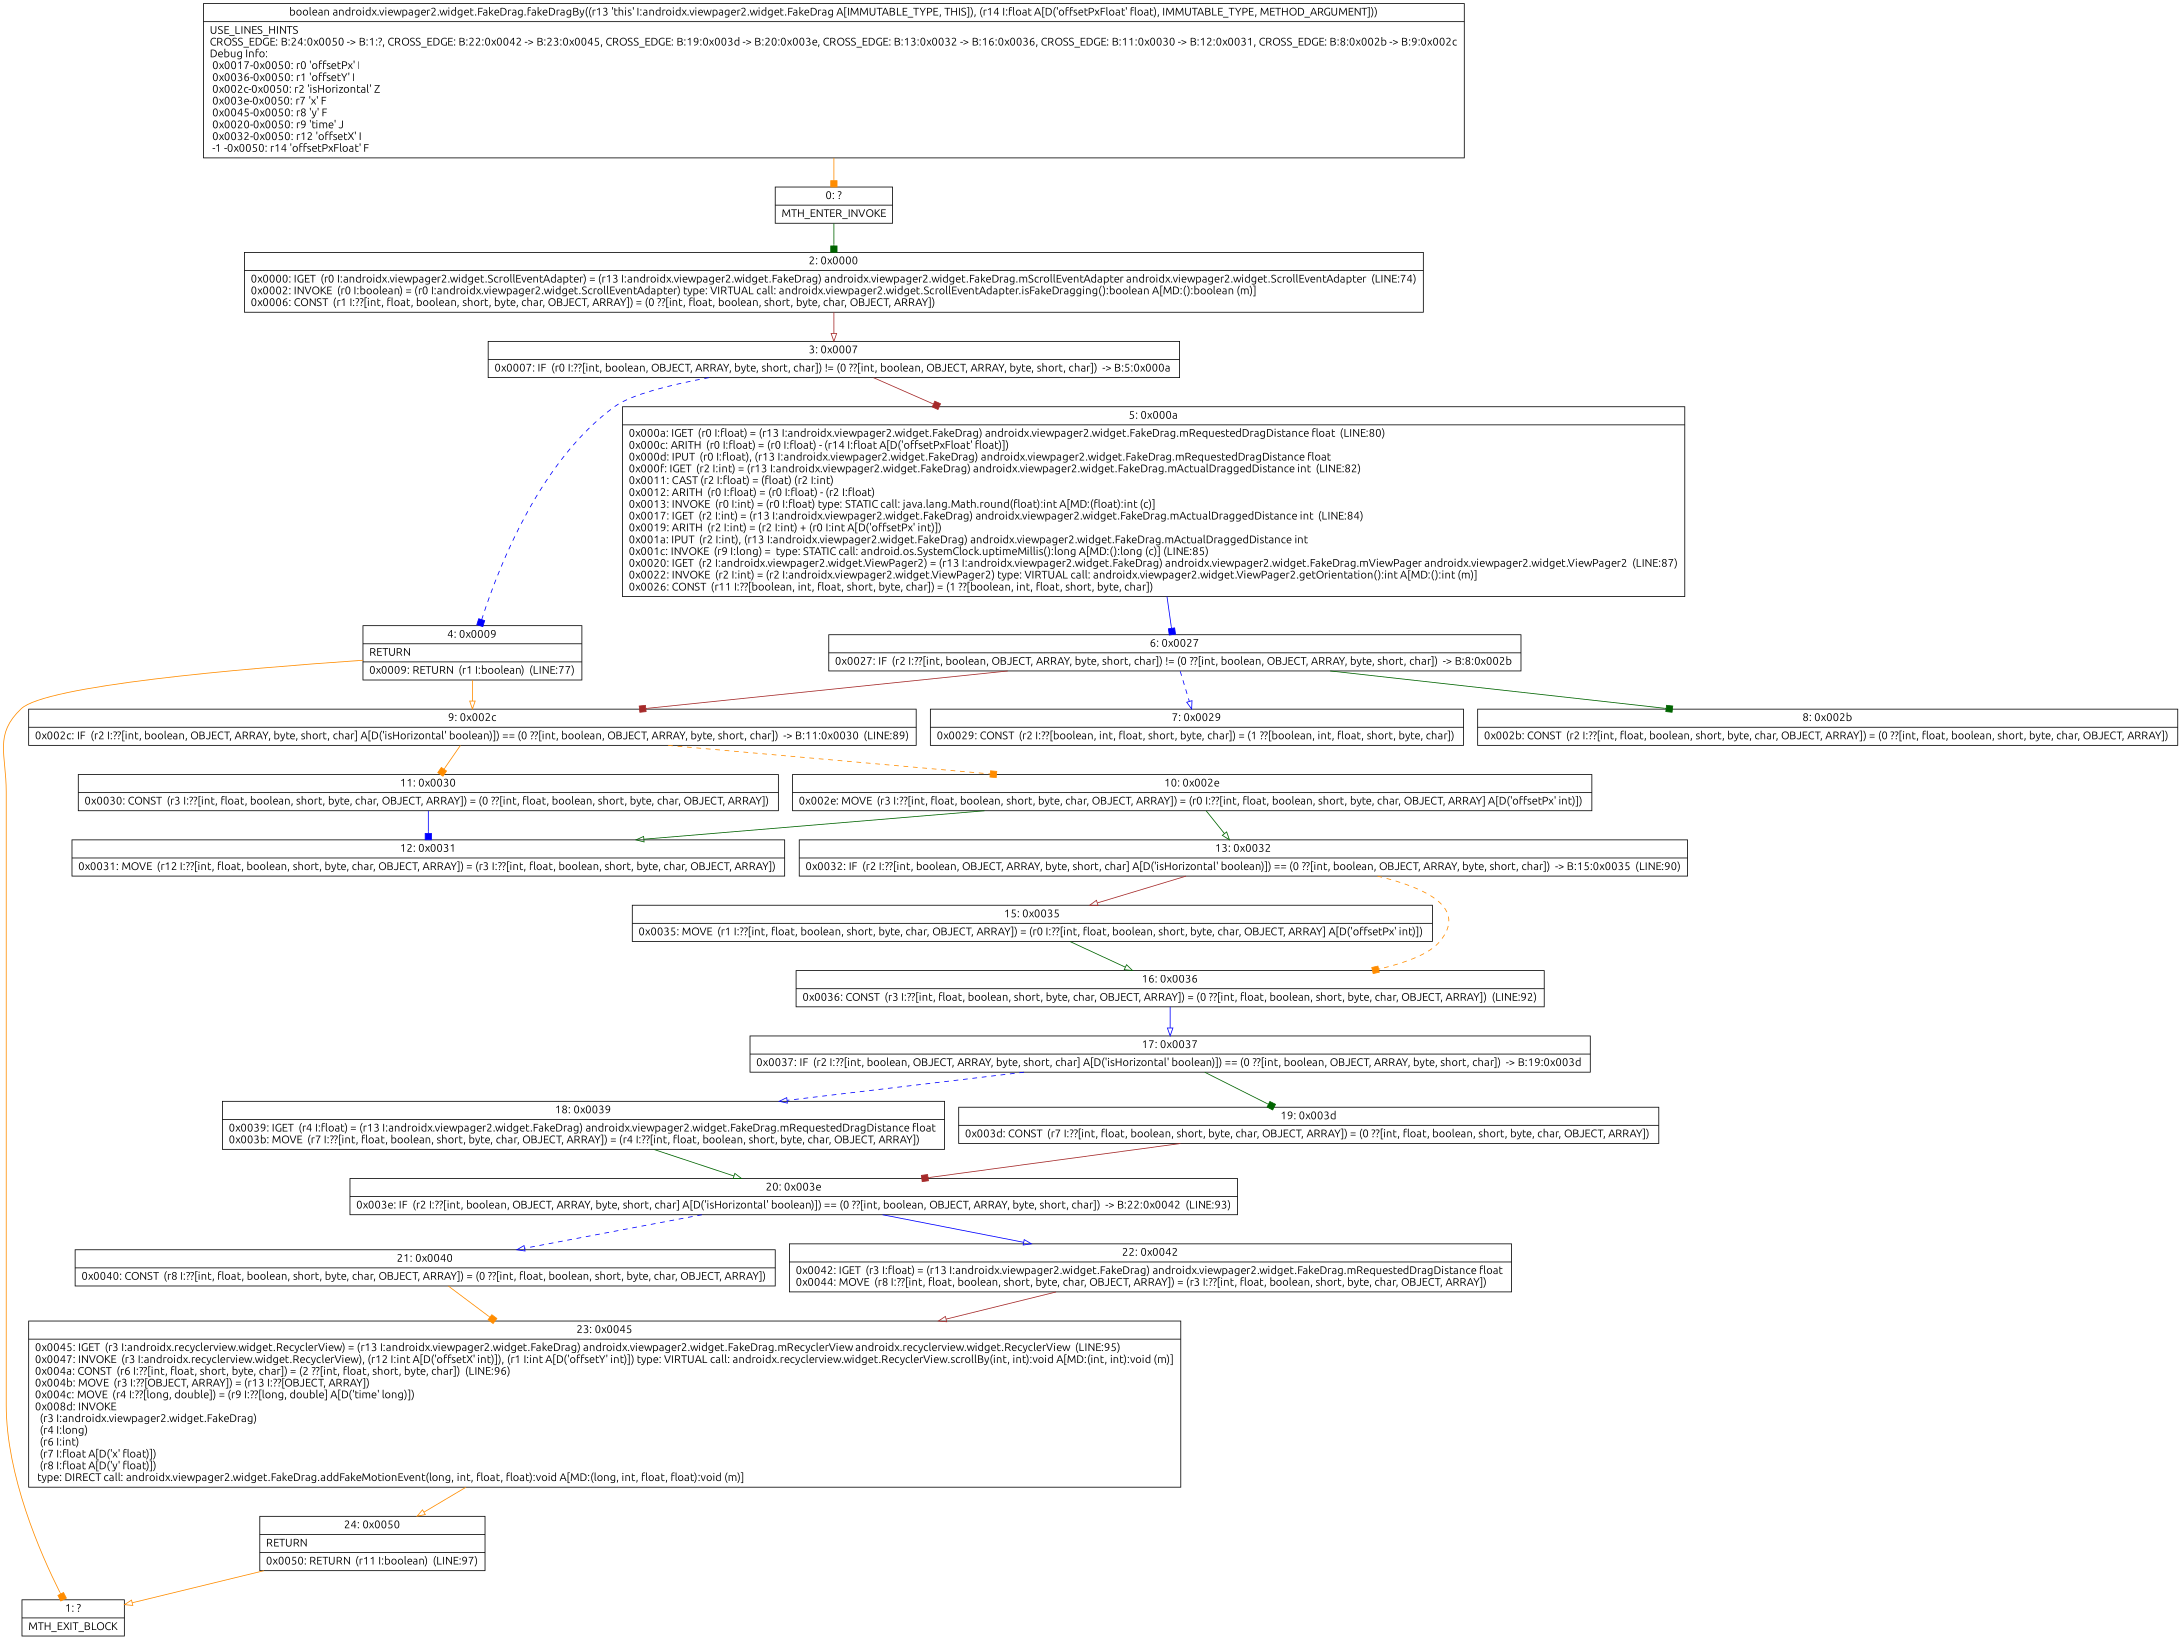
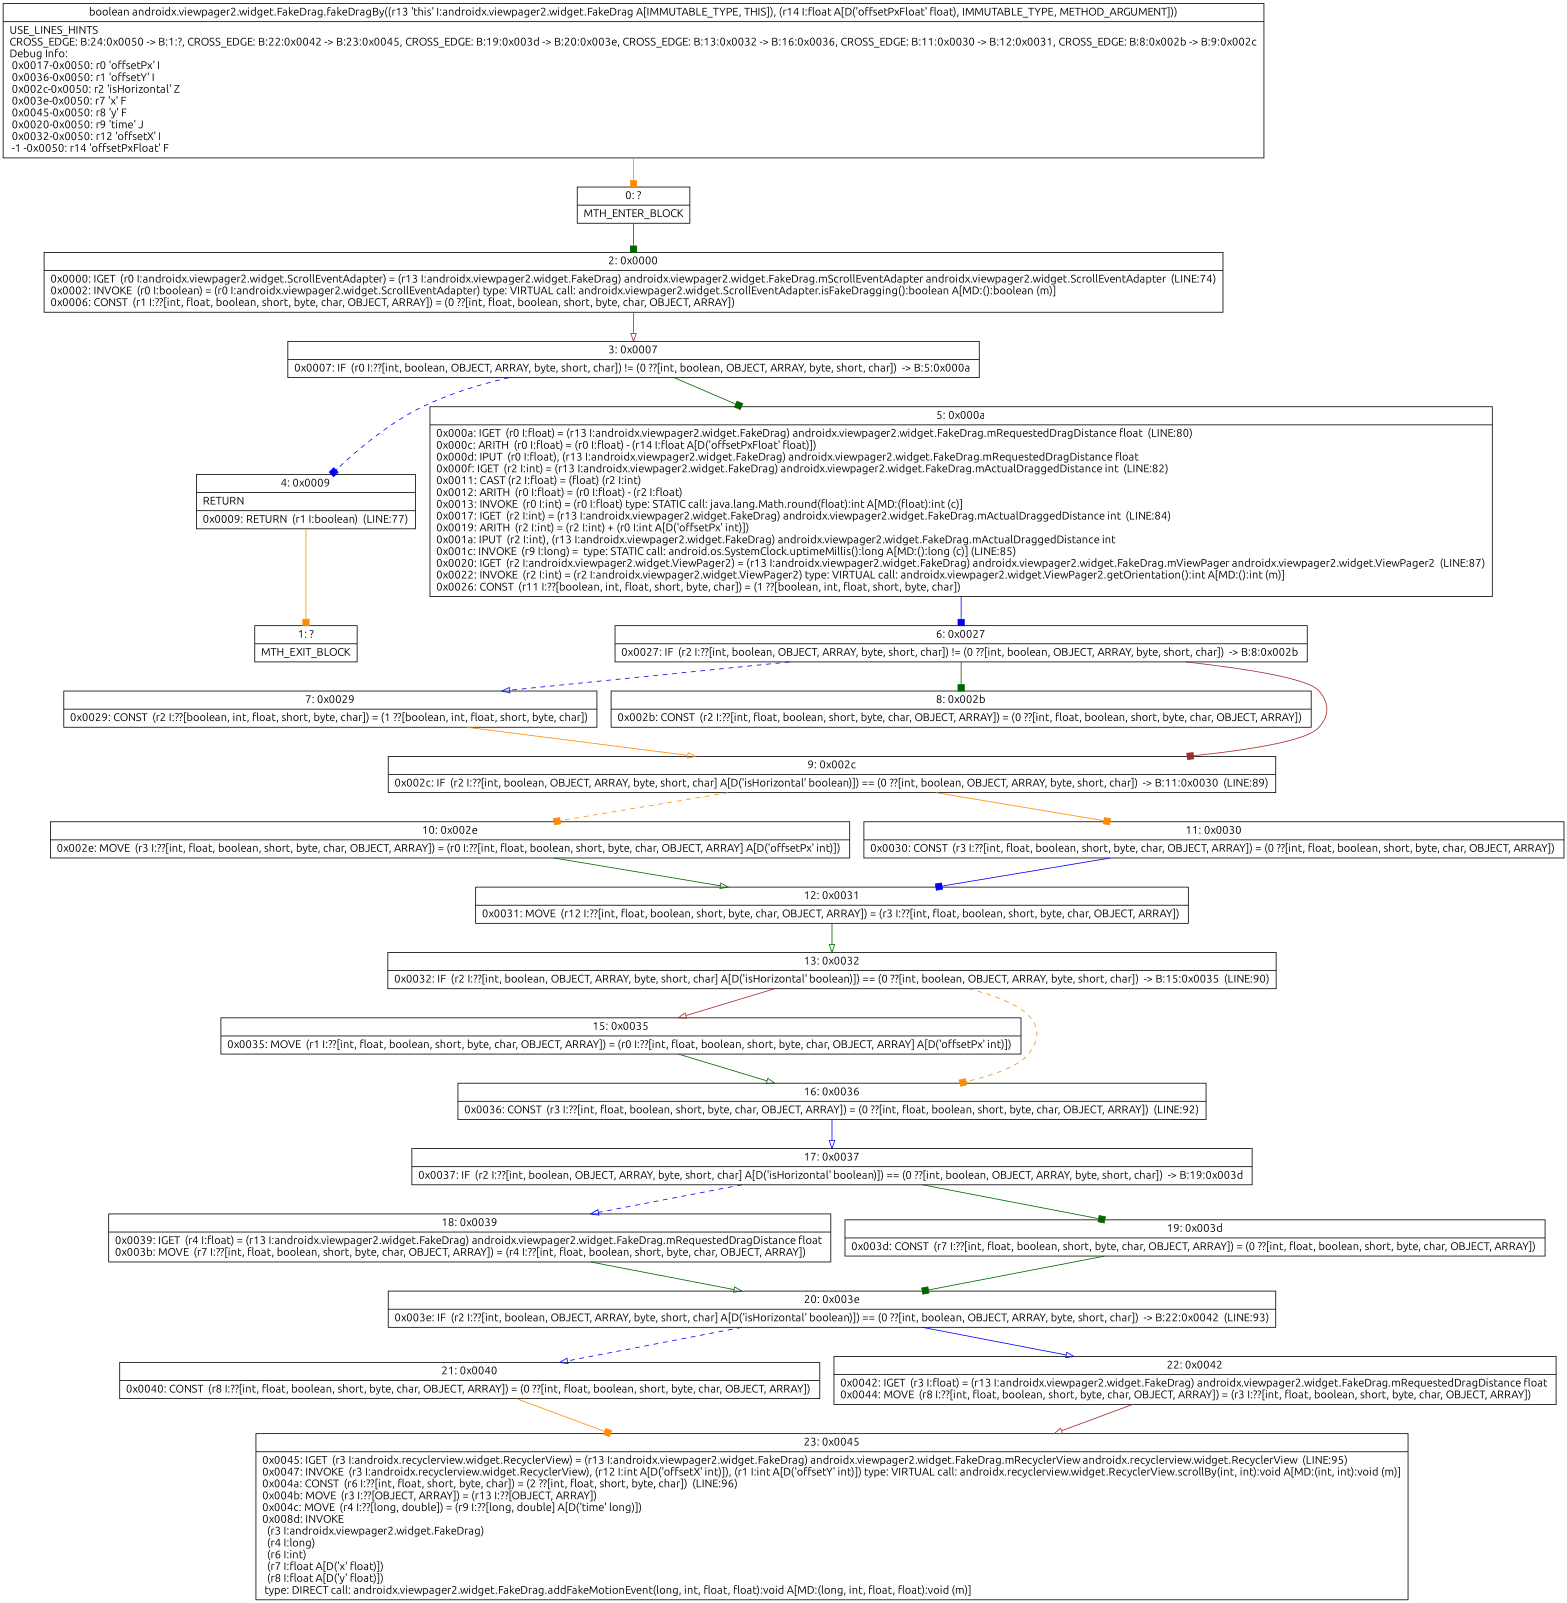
(834, 214) -> (634, 214)
(903, 391) -> (704, 391)
(472, 691) -> (577, 741)
(1215, 822) -> (832, 934)
(1055, 1160) -> (1017, 1273)
(372, 1544) -> none
